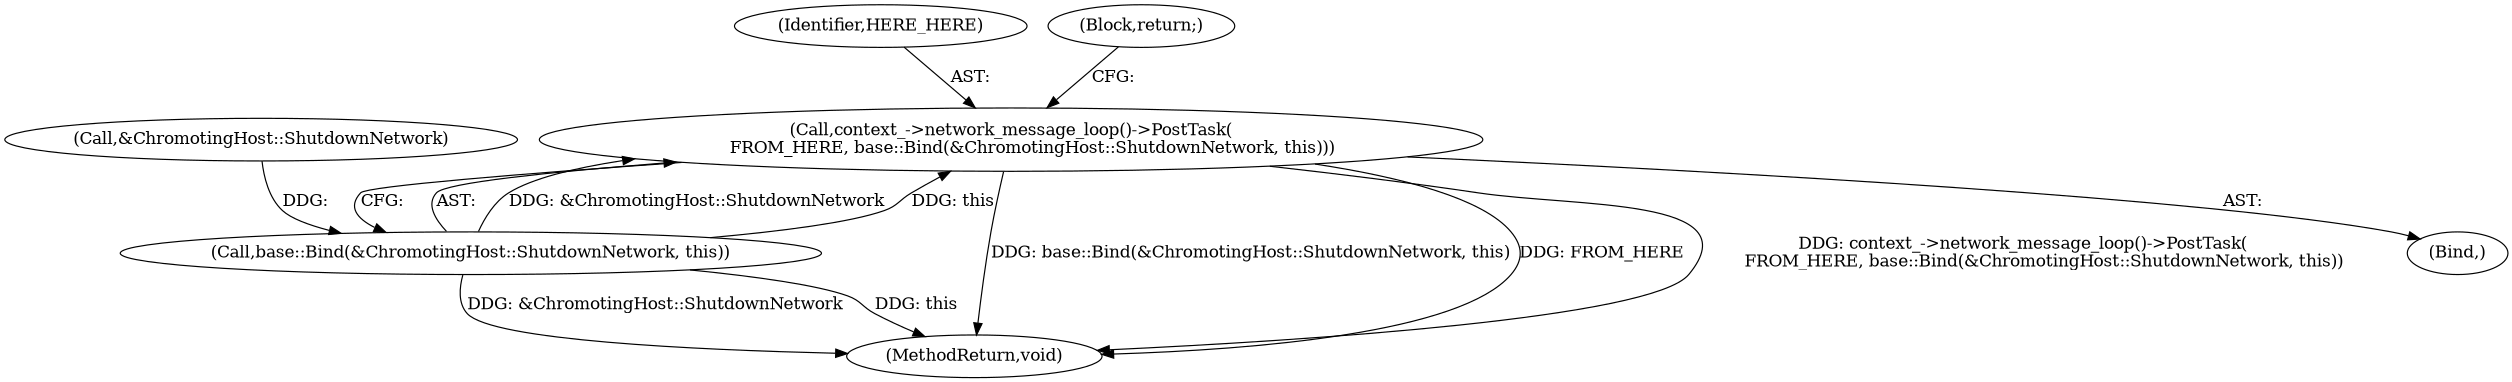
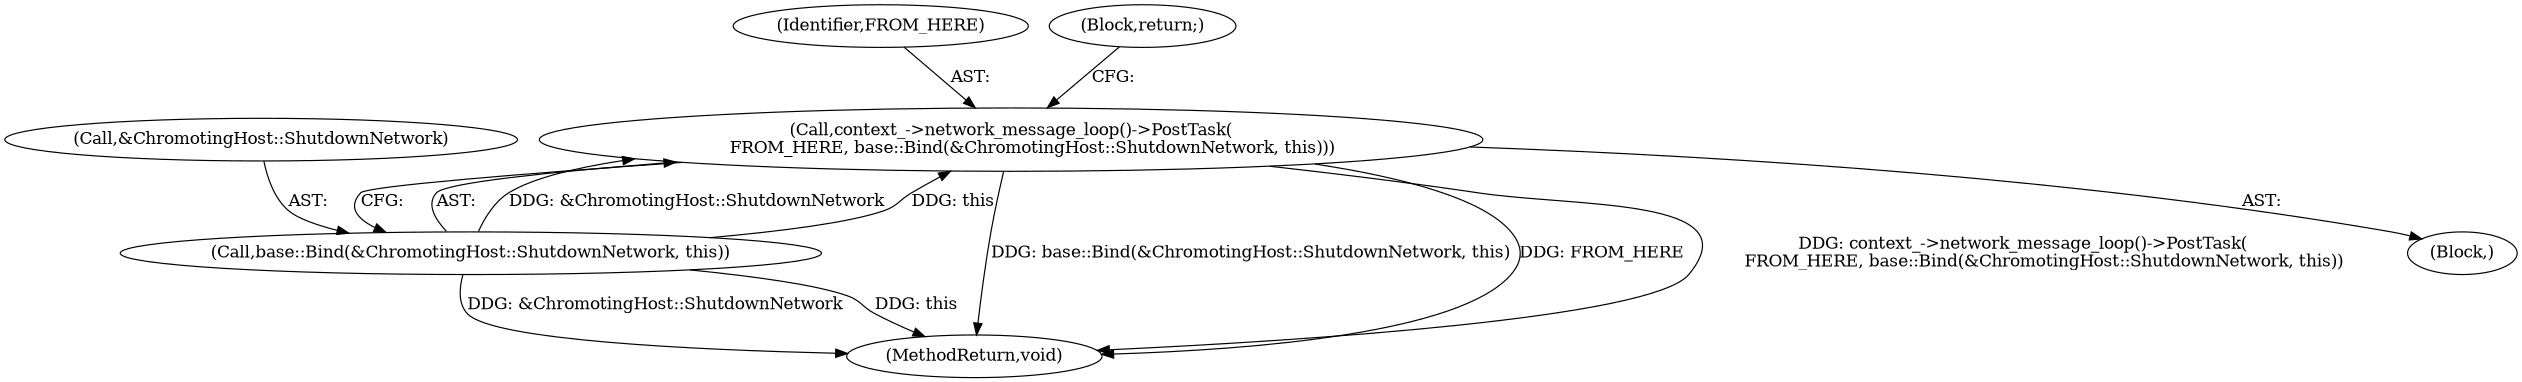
(881, 26) -> (881, 26)
(308, 202) -> (311, 202)
(2458, 253) -> (2462, 253)
